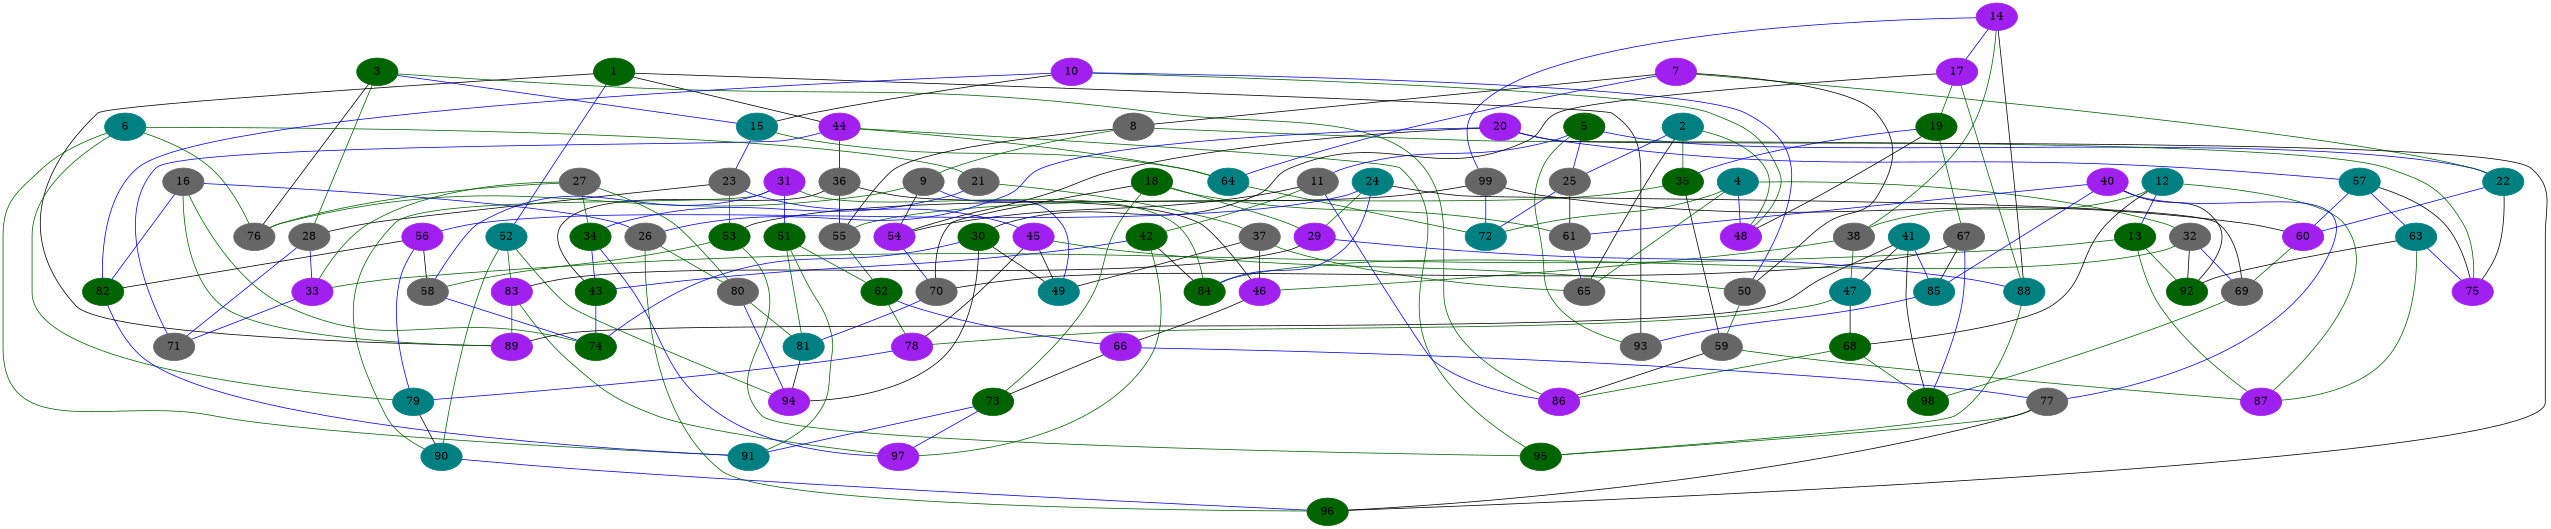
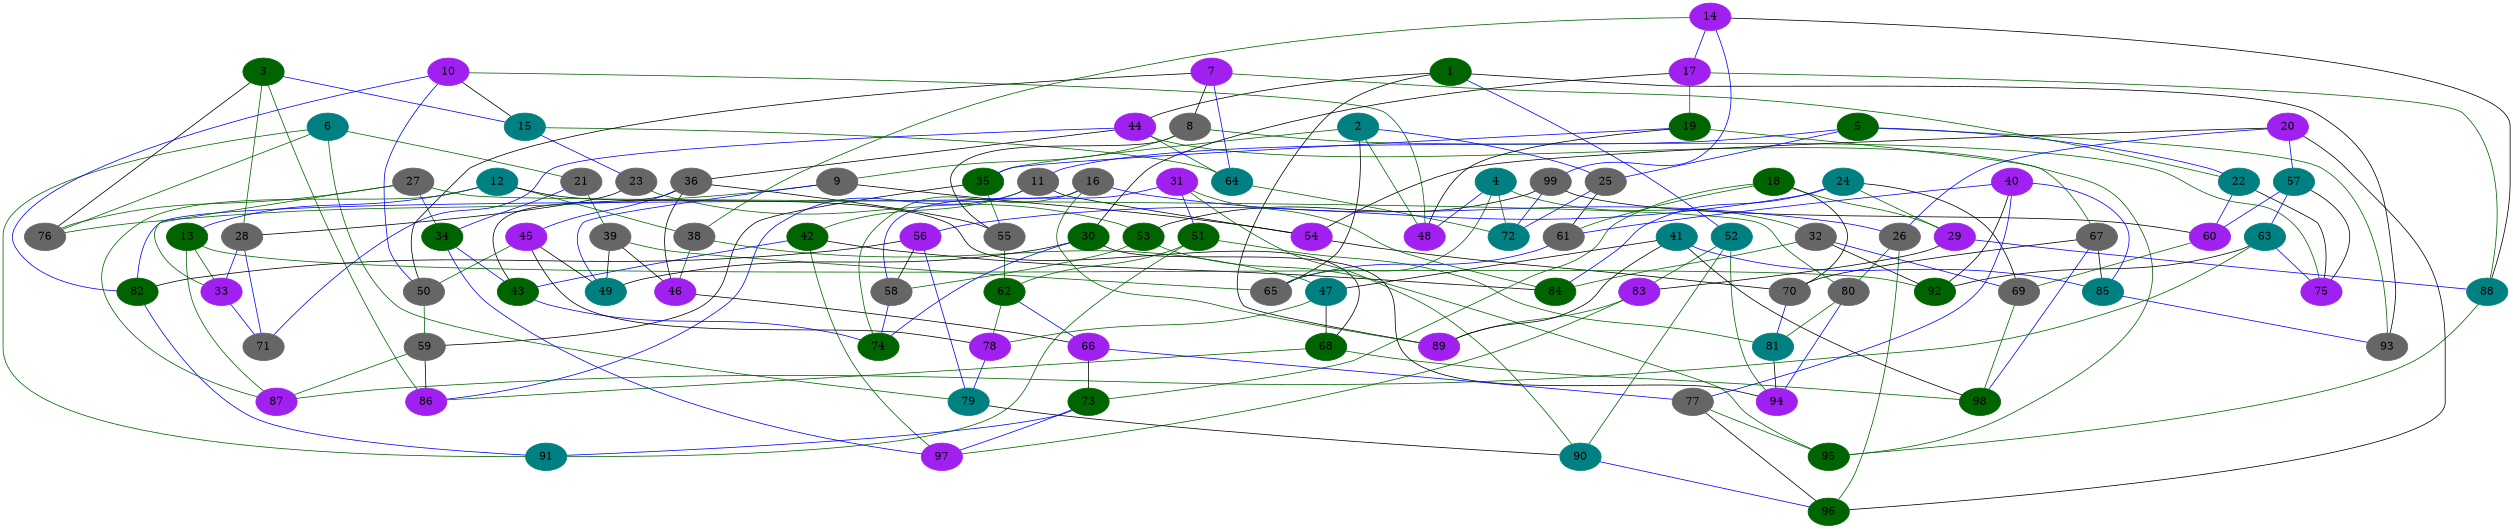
(882, 209) -> (616, 209)
(1260, 237) -> (610, 237)
(911, 259) -> (1539, 266)
